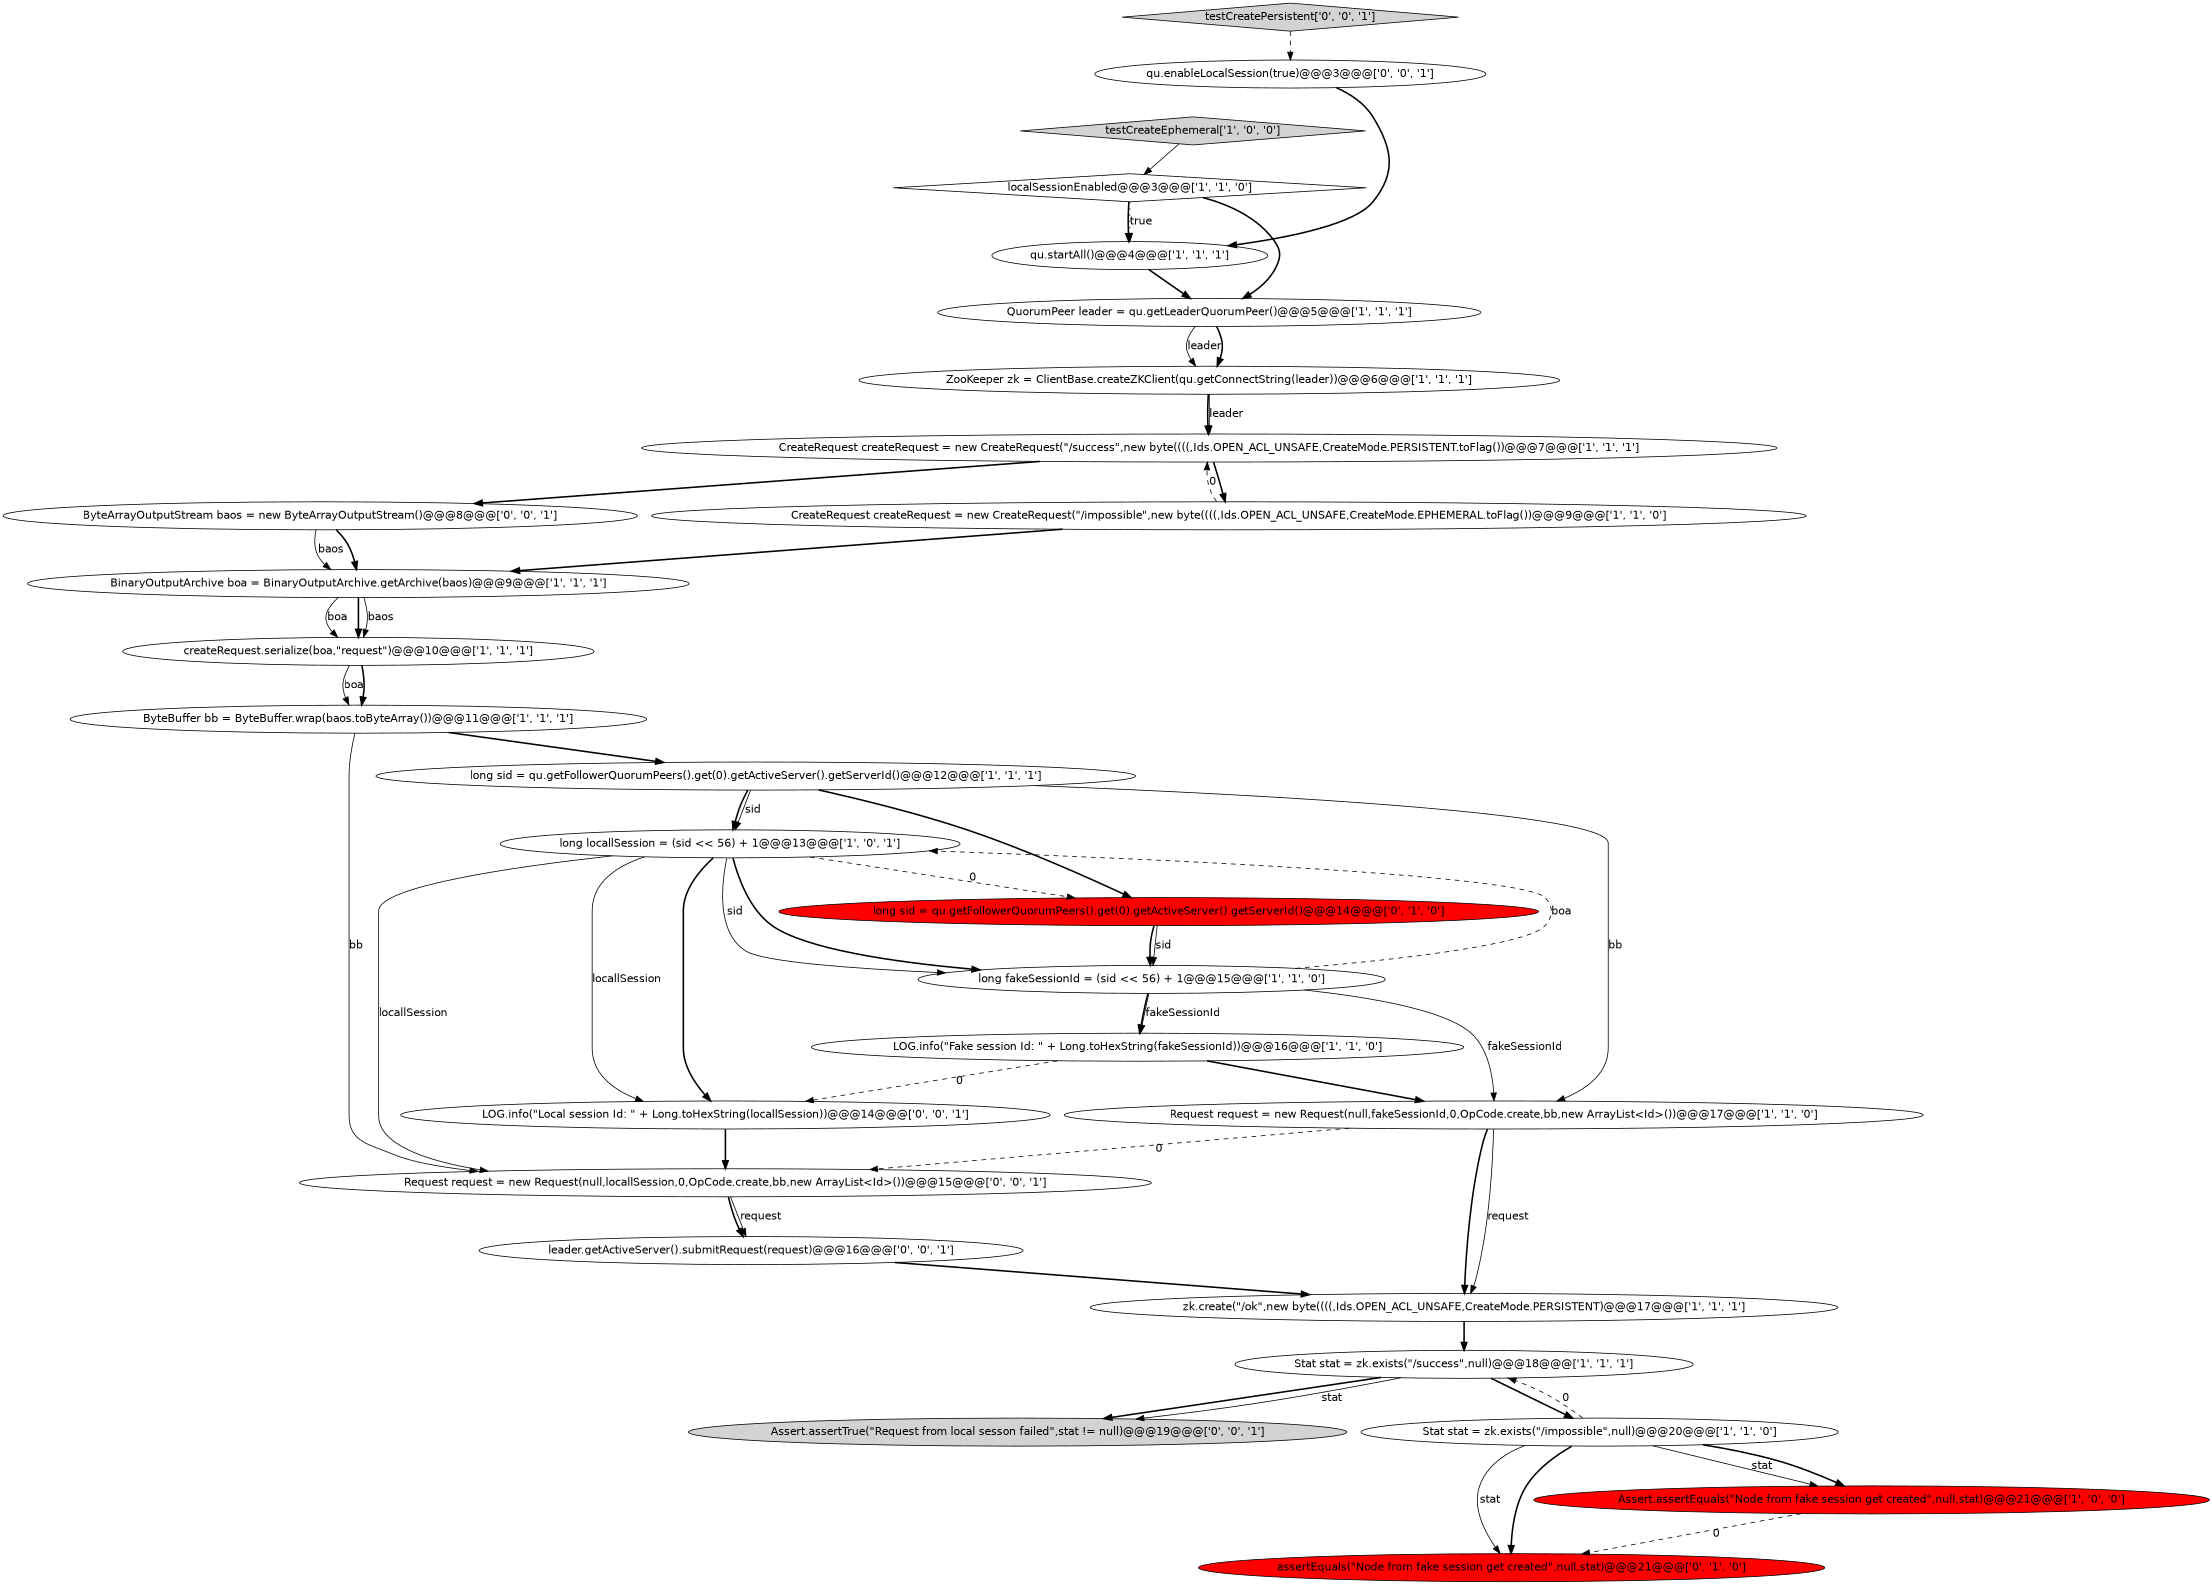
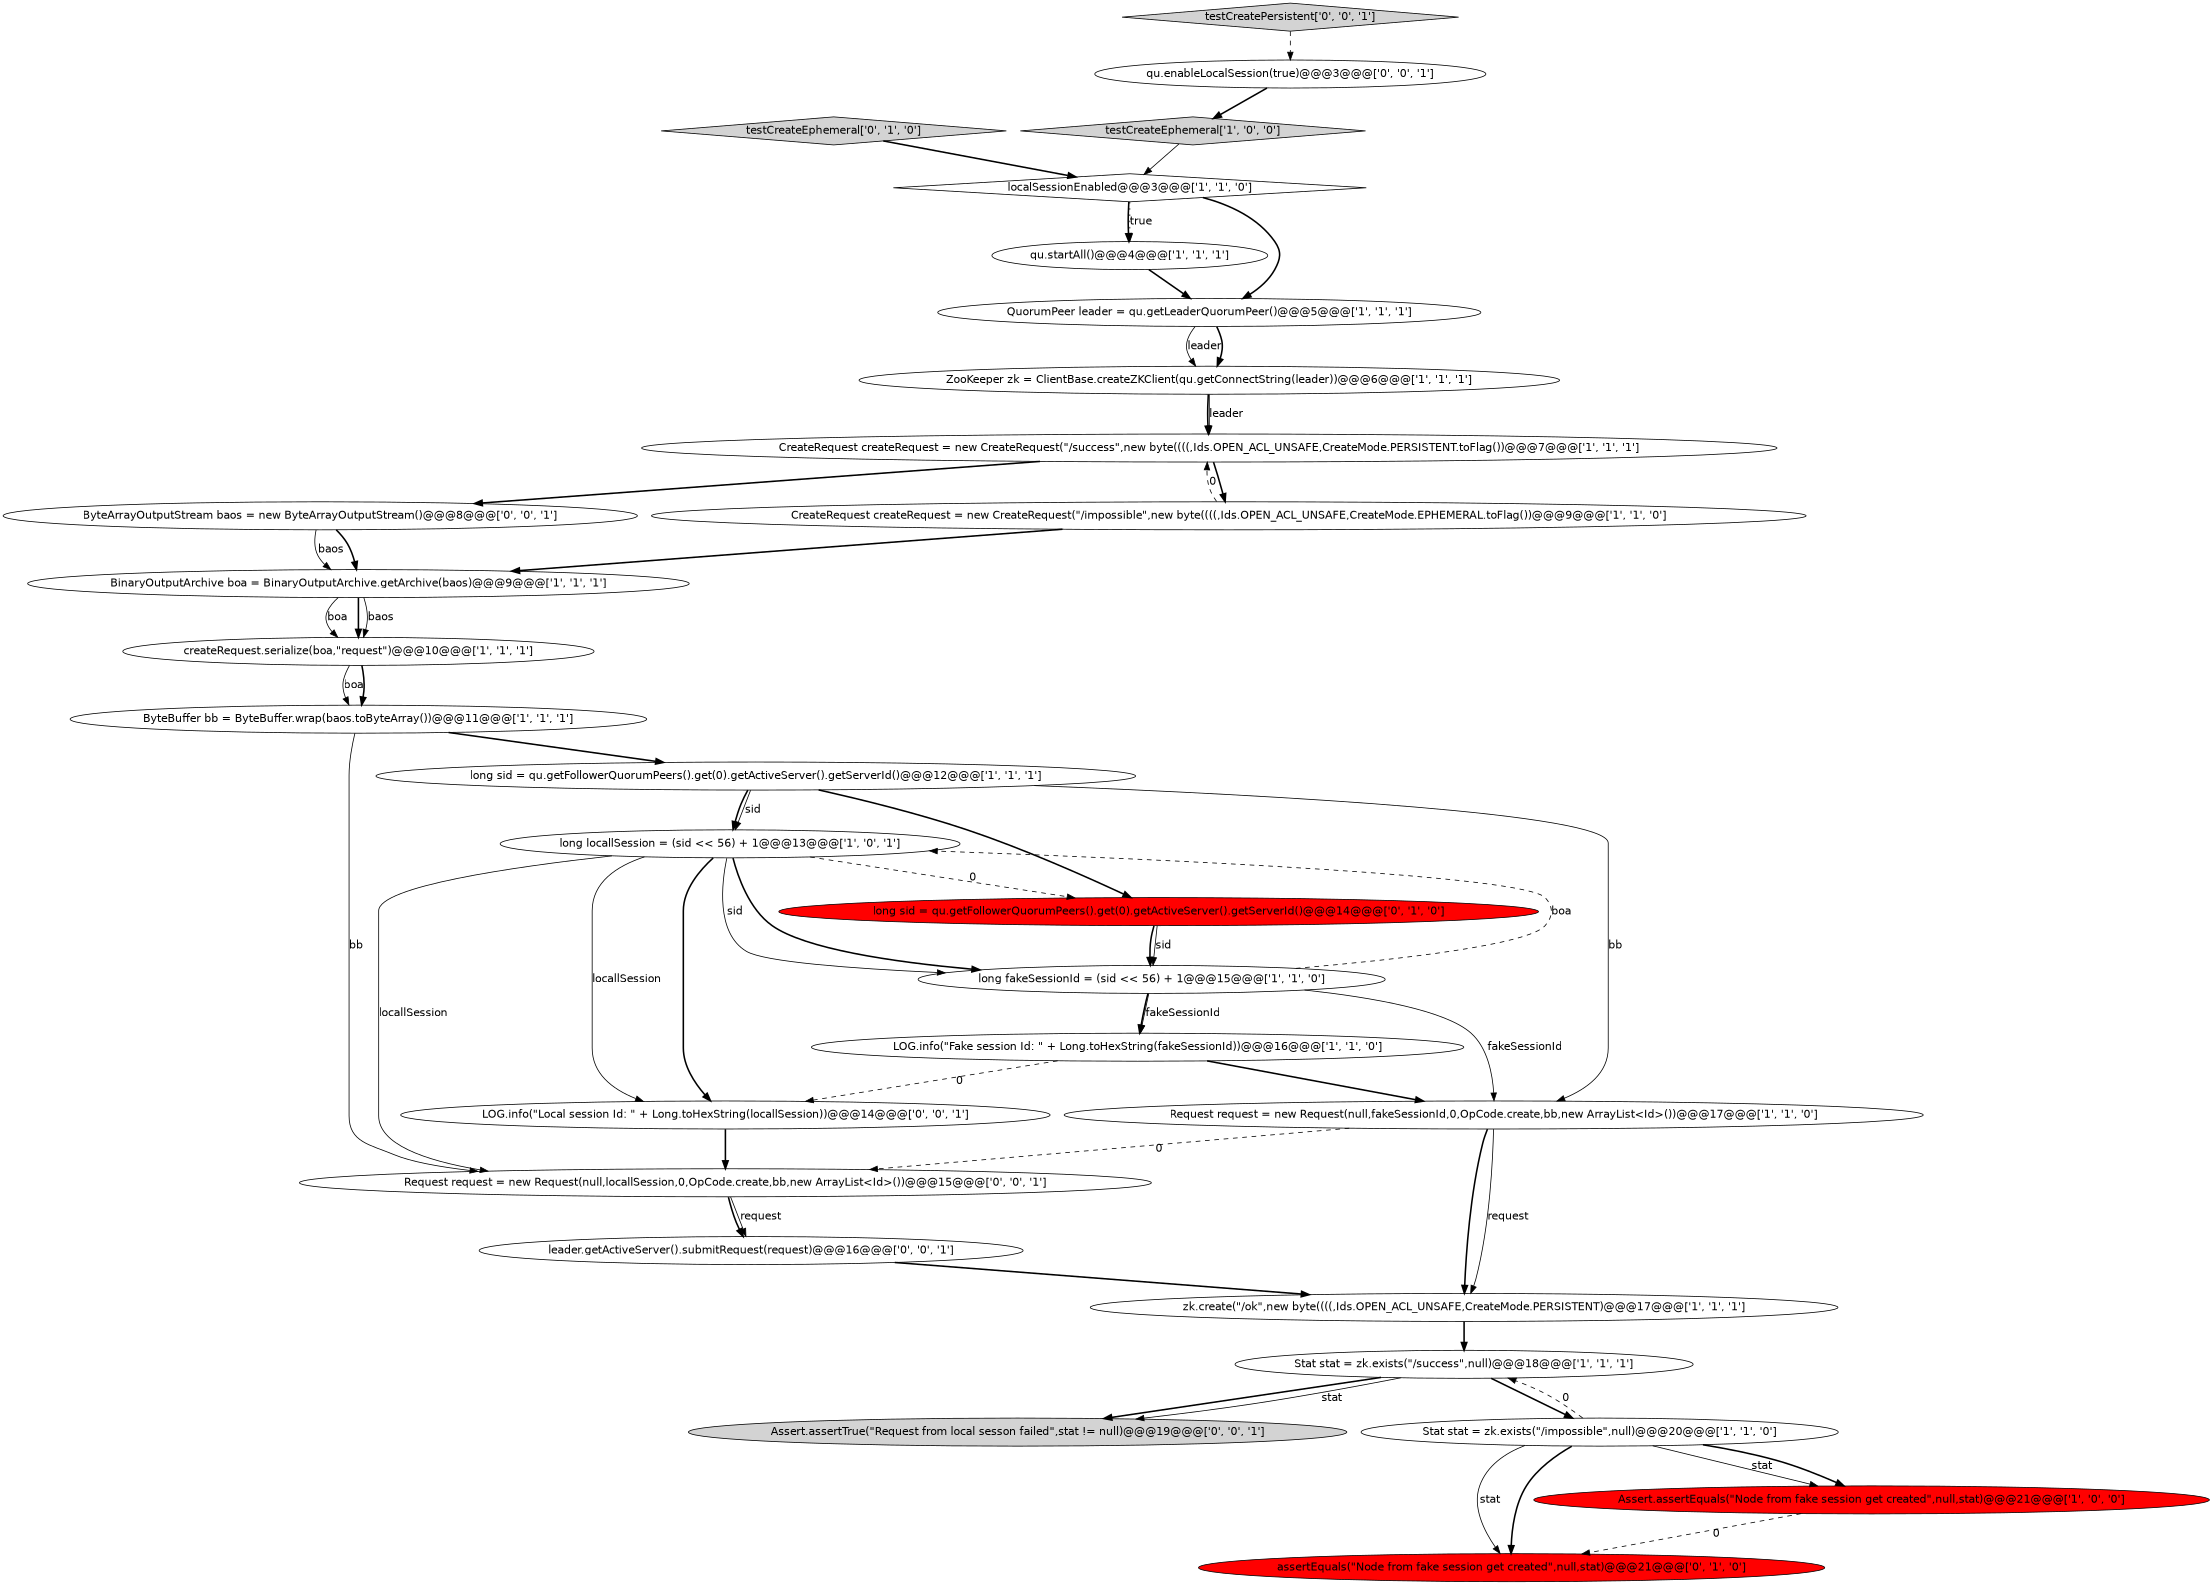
none -> (834, 131)
(1371, 204) -> (1244, 101)
